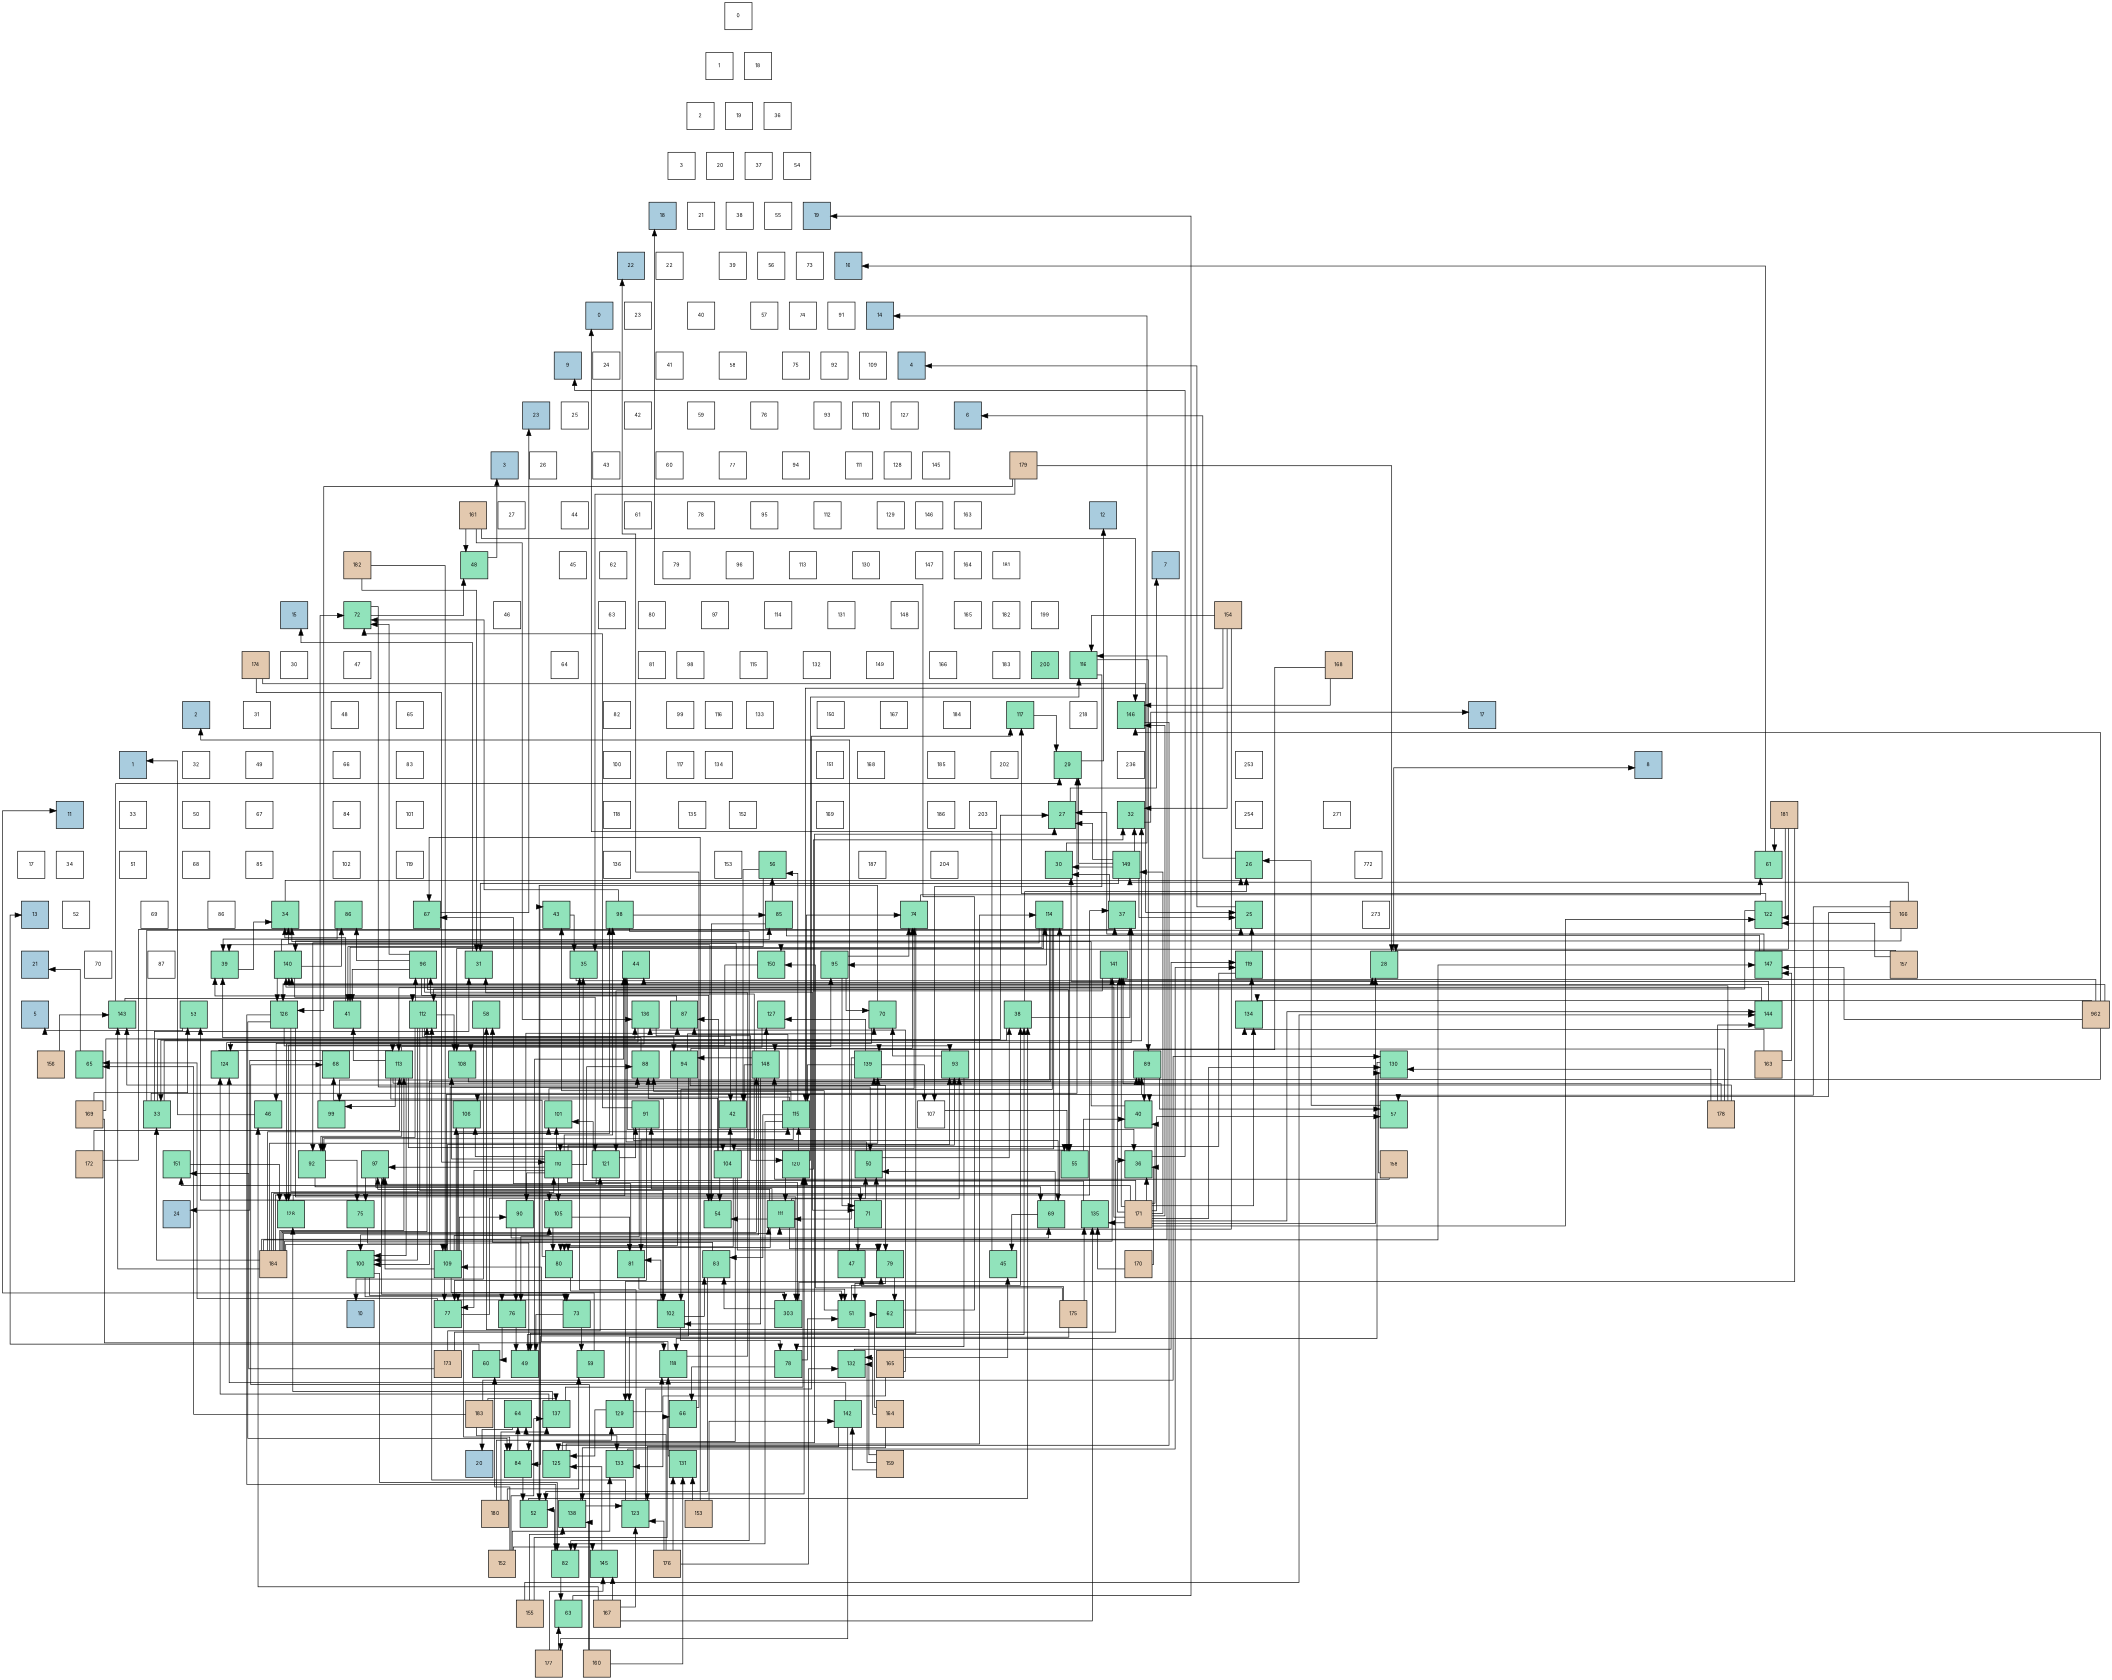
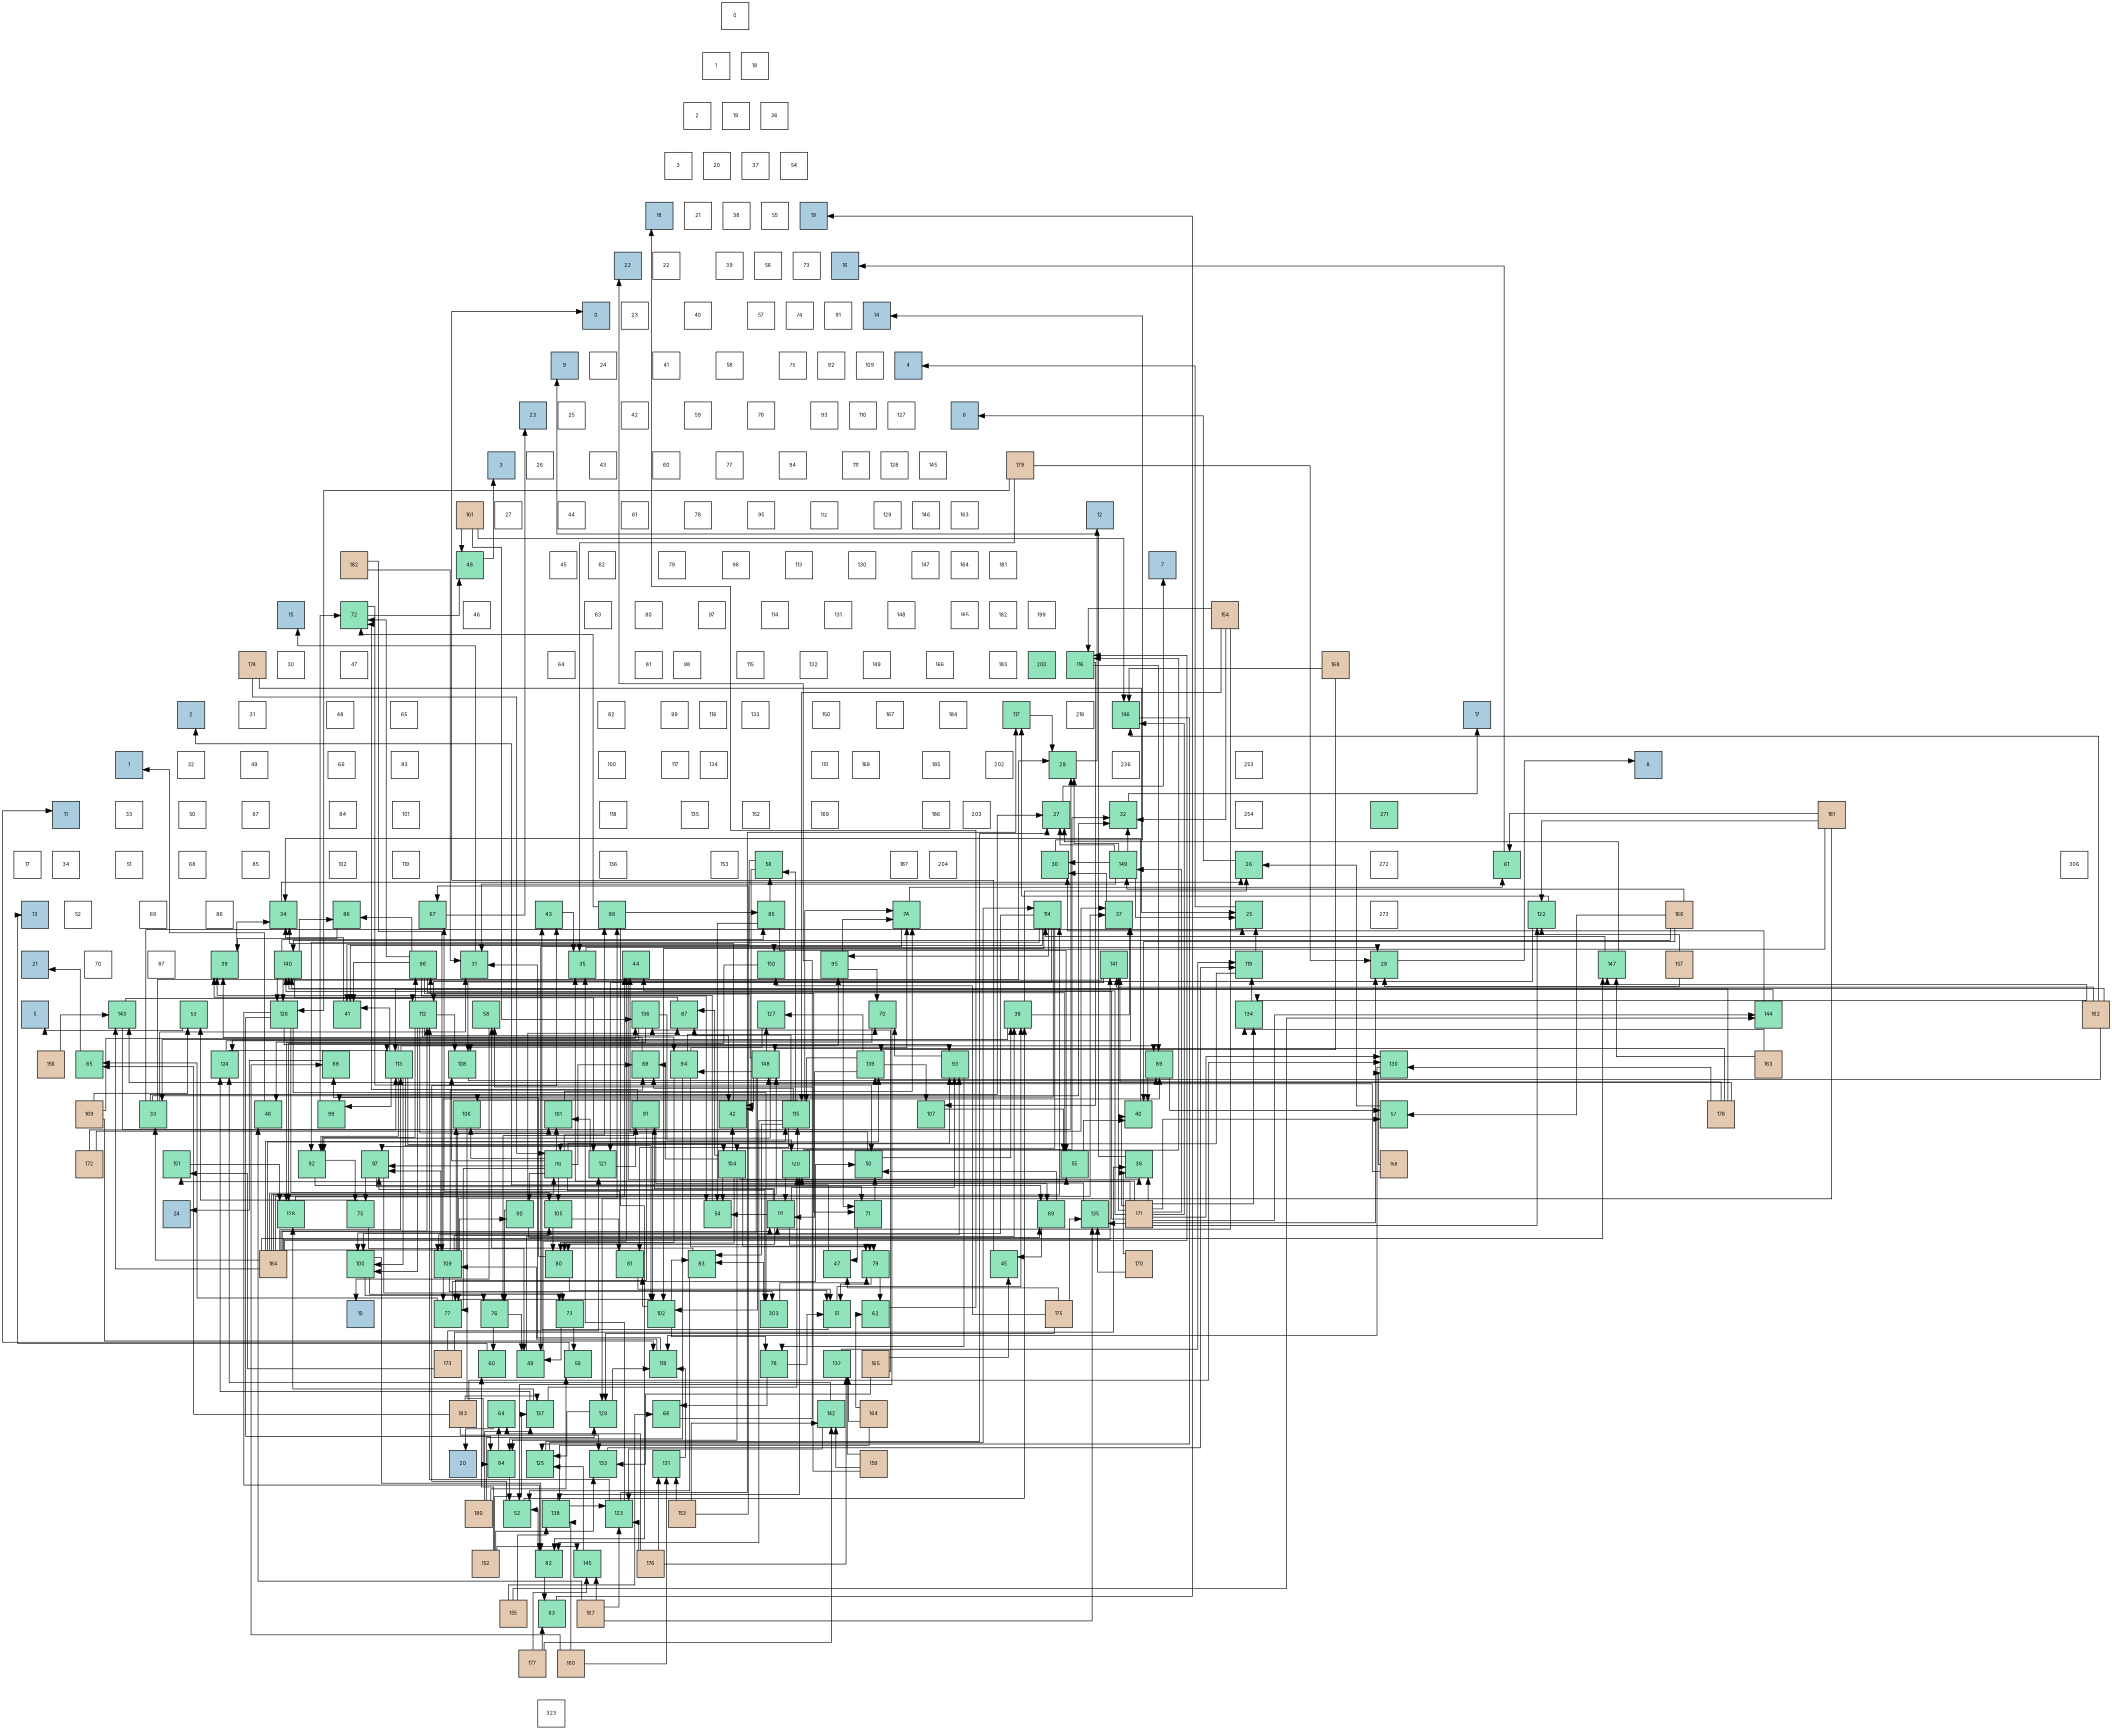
(1337, 815) -> (1384, 815)
(1368, 865) -> (1384, 865)
none -> (2074, 865)
(2096, 1015) -> (2096, 1015)
(1718, 1045) -> none
(931, 1114) -> (931, 1114)
(807, 1639) -> (788, 1642)
none -> (551, 1714)
